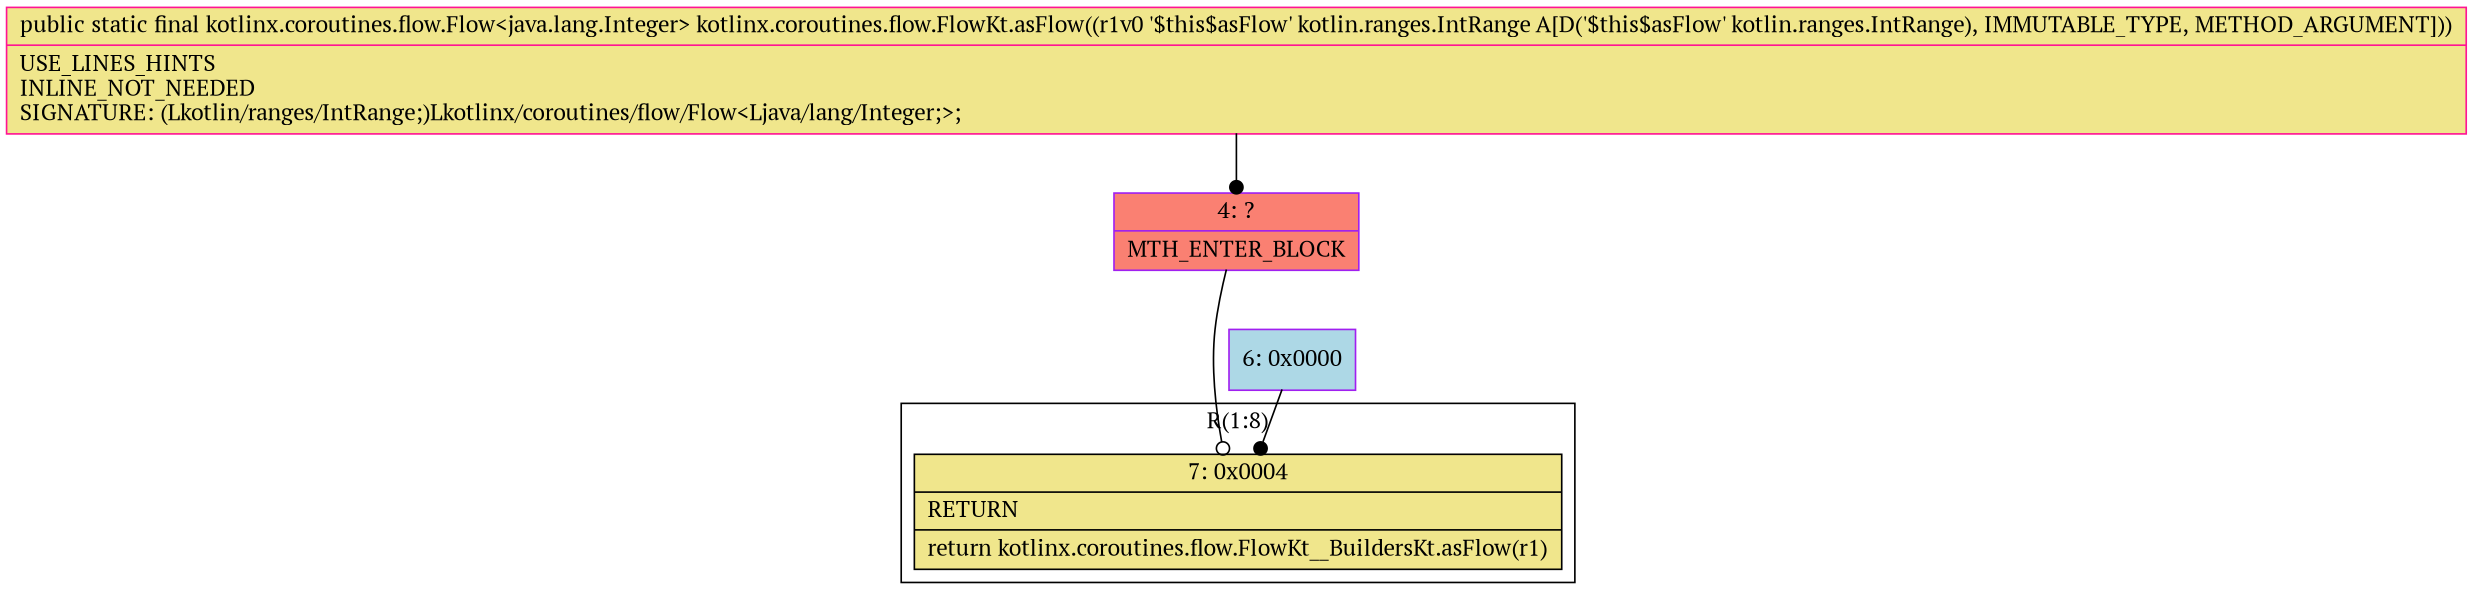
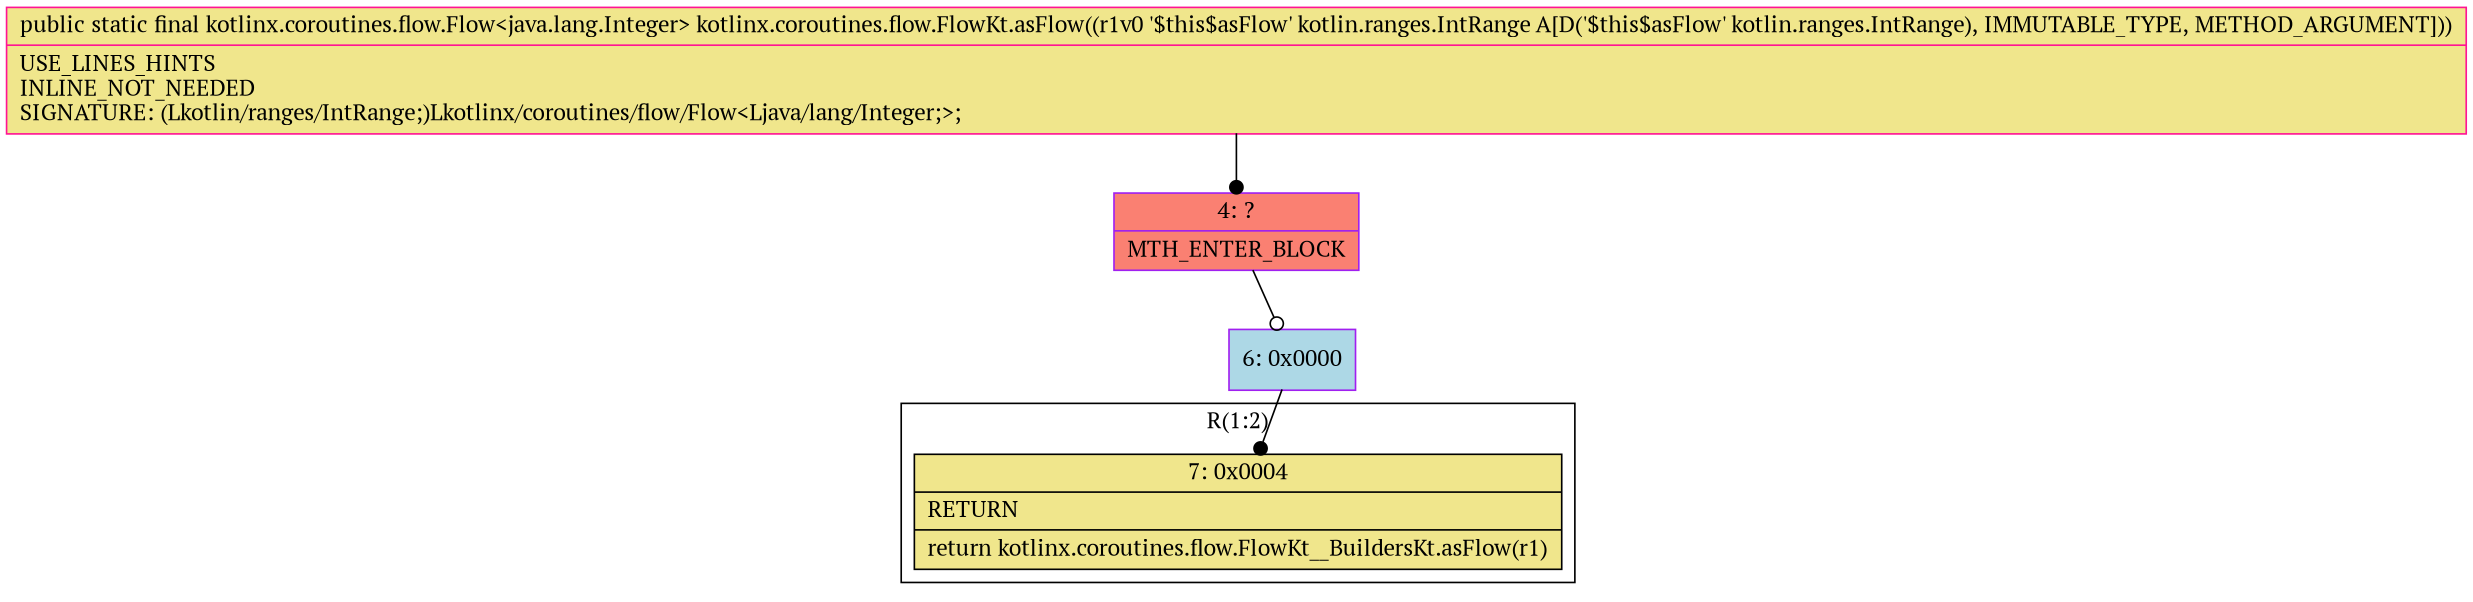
(1214, 355) -> (1263, 294)
(1238, 422) -> (1238, 422)
